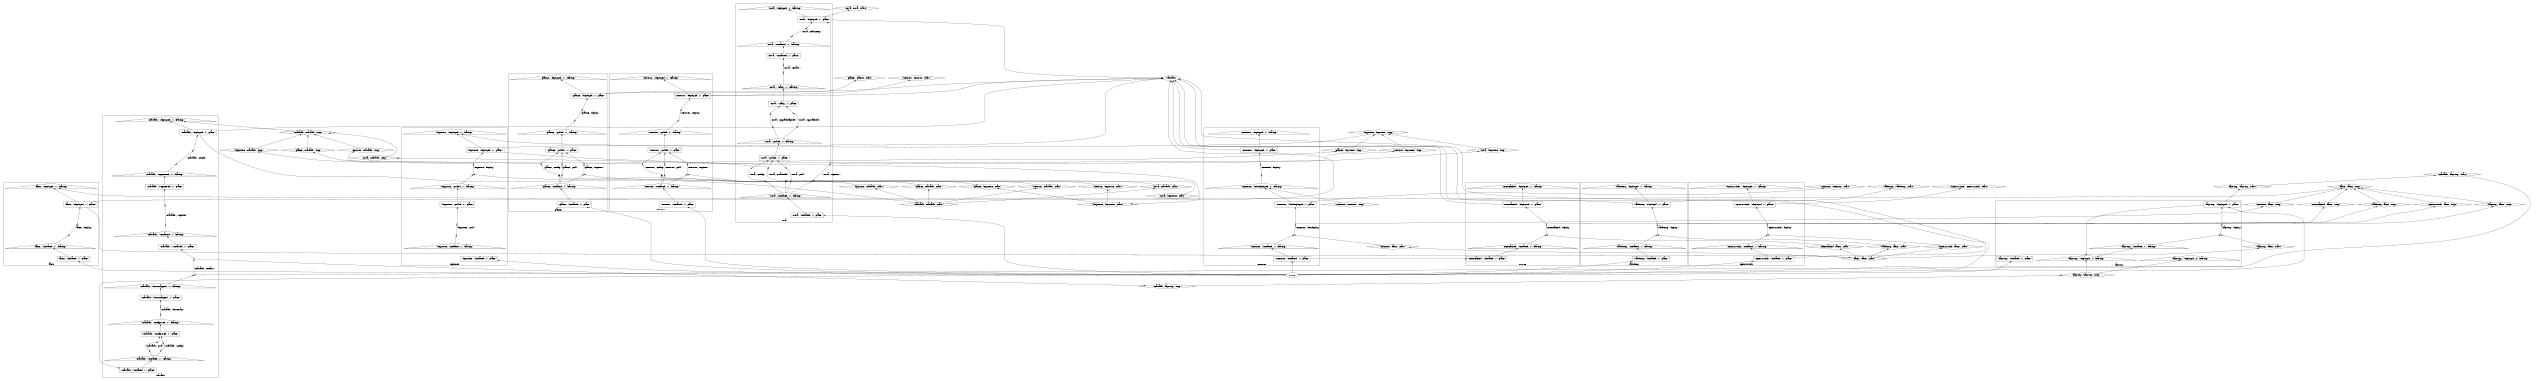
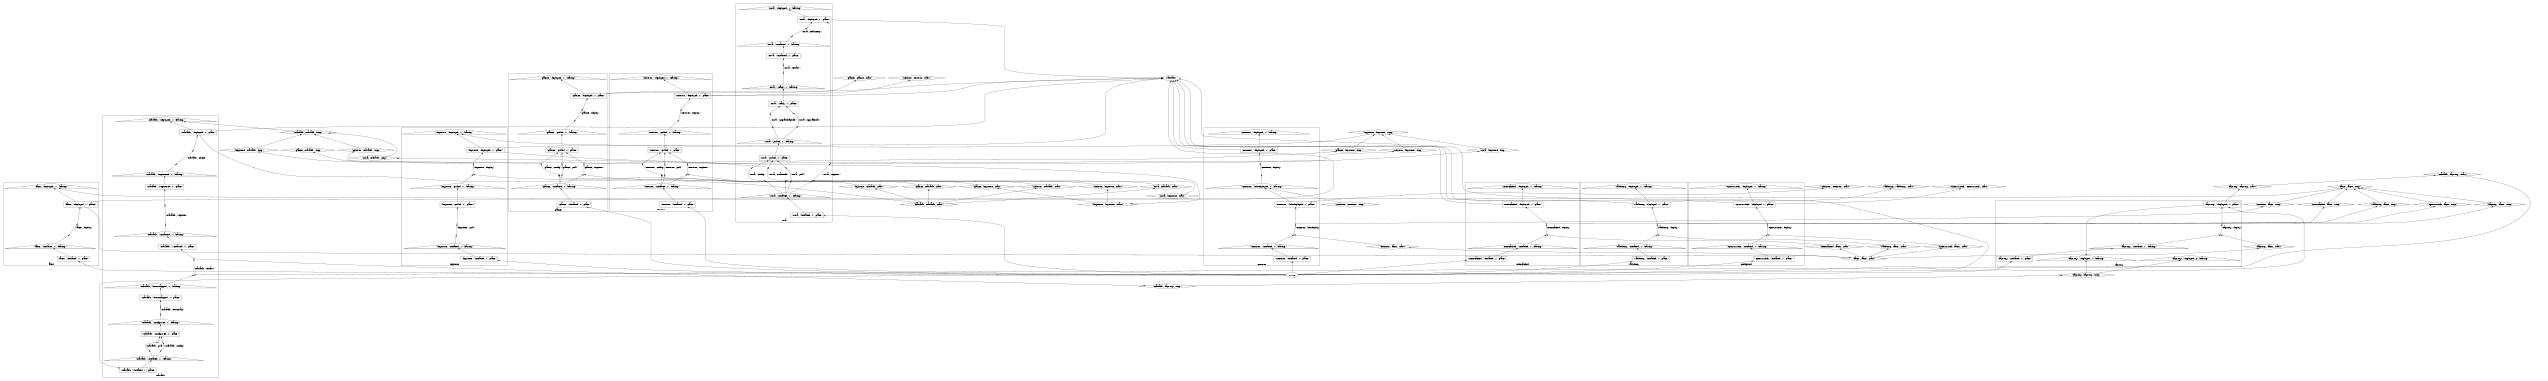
(856, 8) -> none
(308, 142) -> none
(1633, 200) -> (1450, 151)
none -> (467, 253)
(2114, 253) -> (2070, 252)
(1388, 259) -> (1382, 268)
(1523, 264) -> (1523, 264)
(1746, 264) -> (1746, 264)
